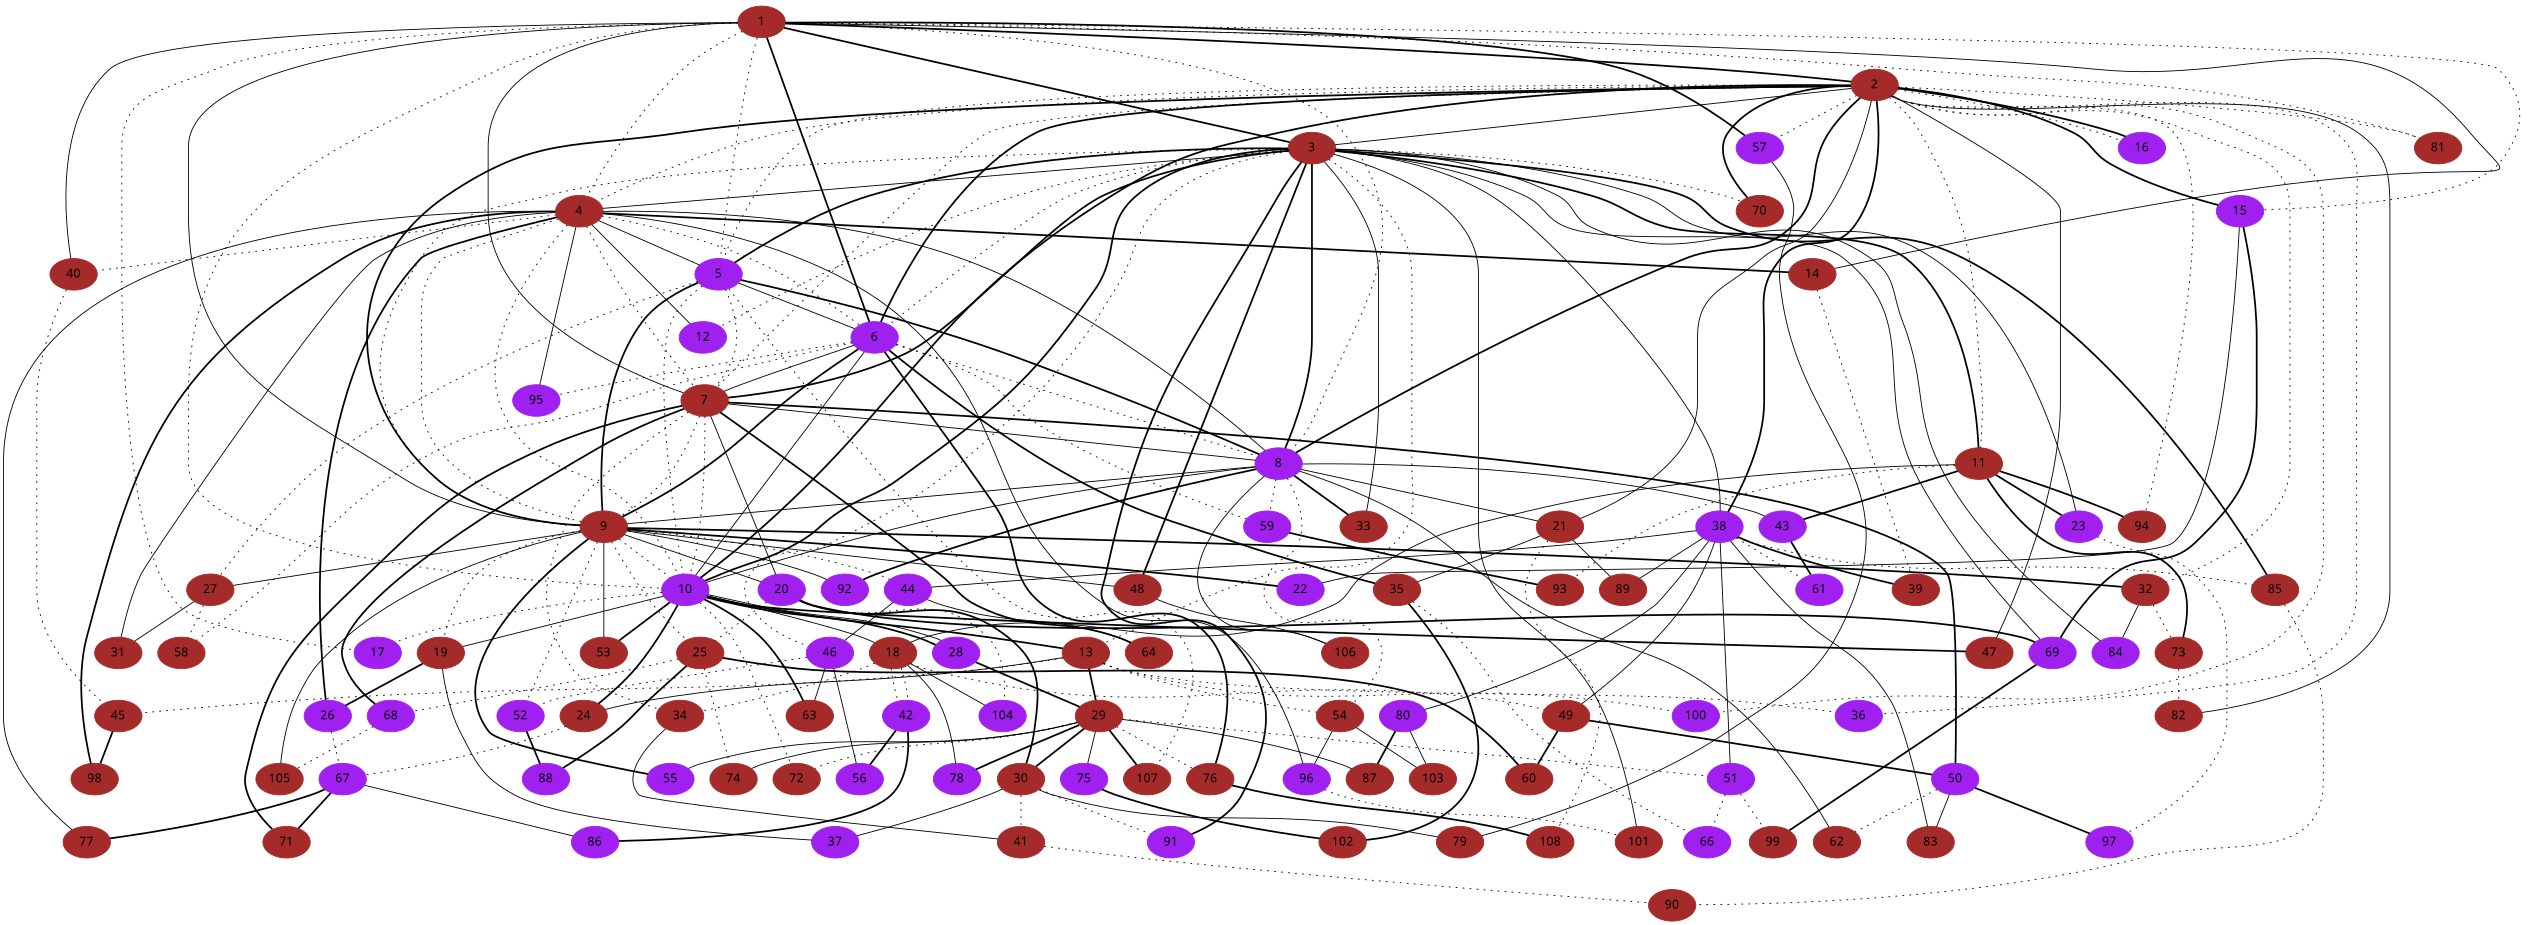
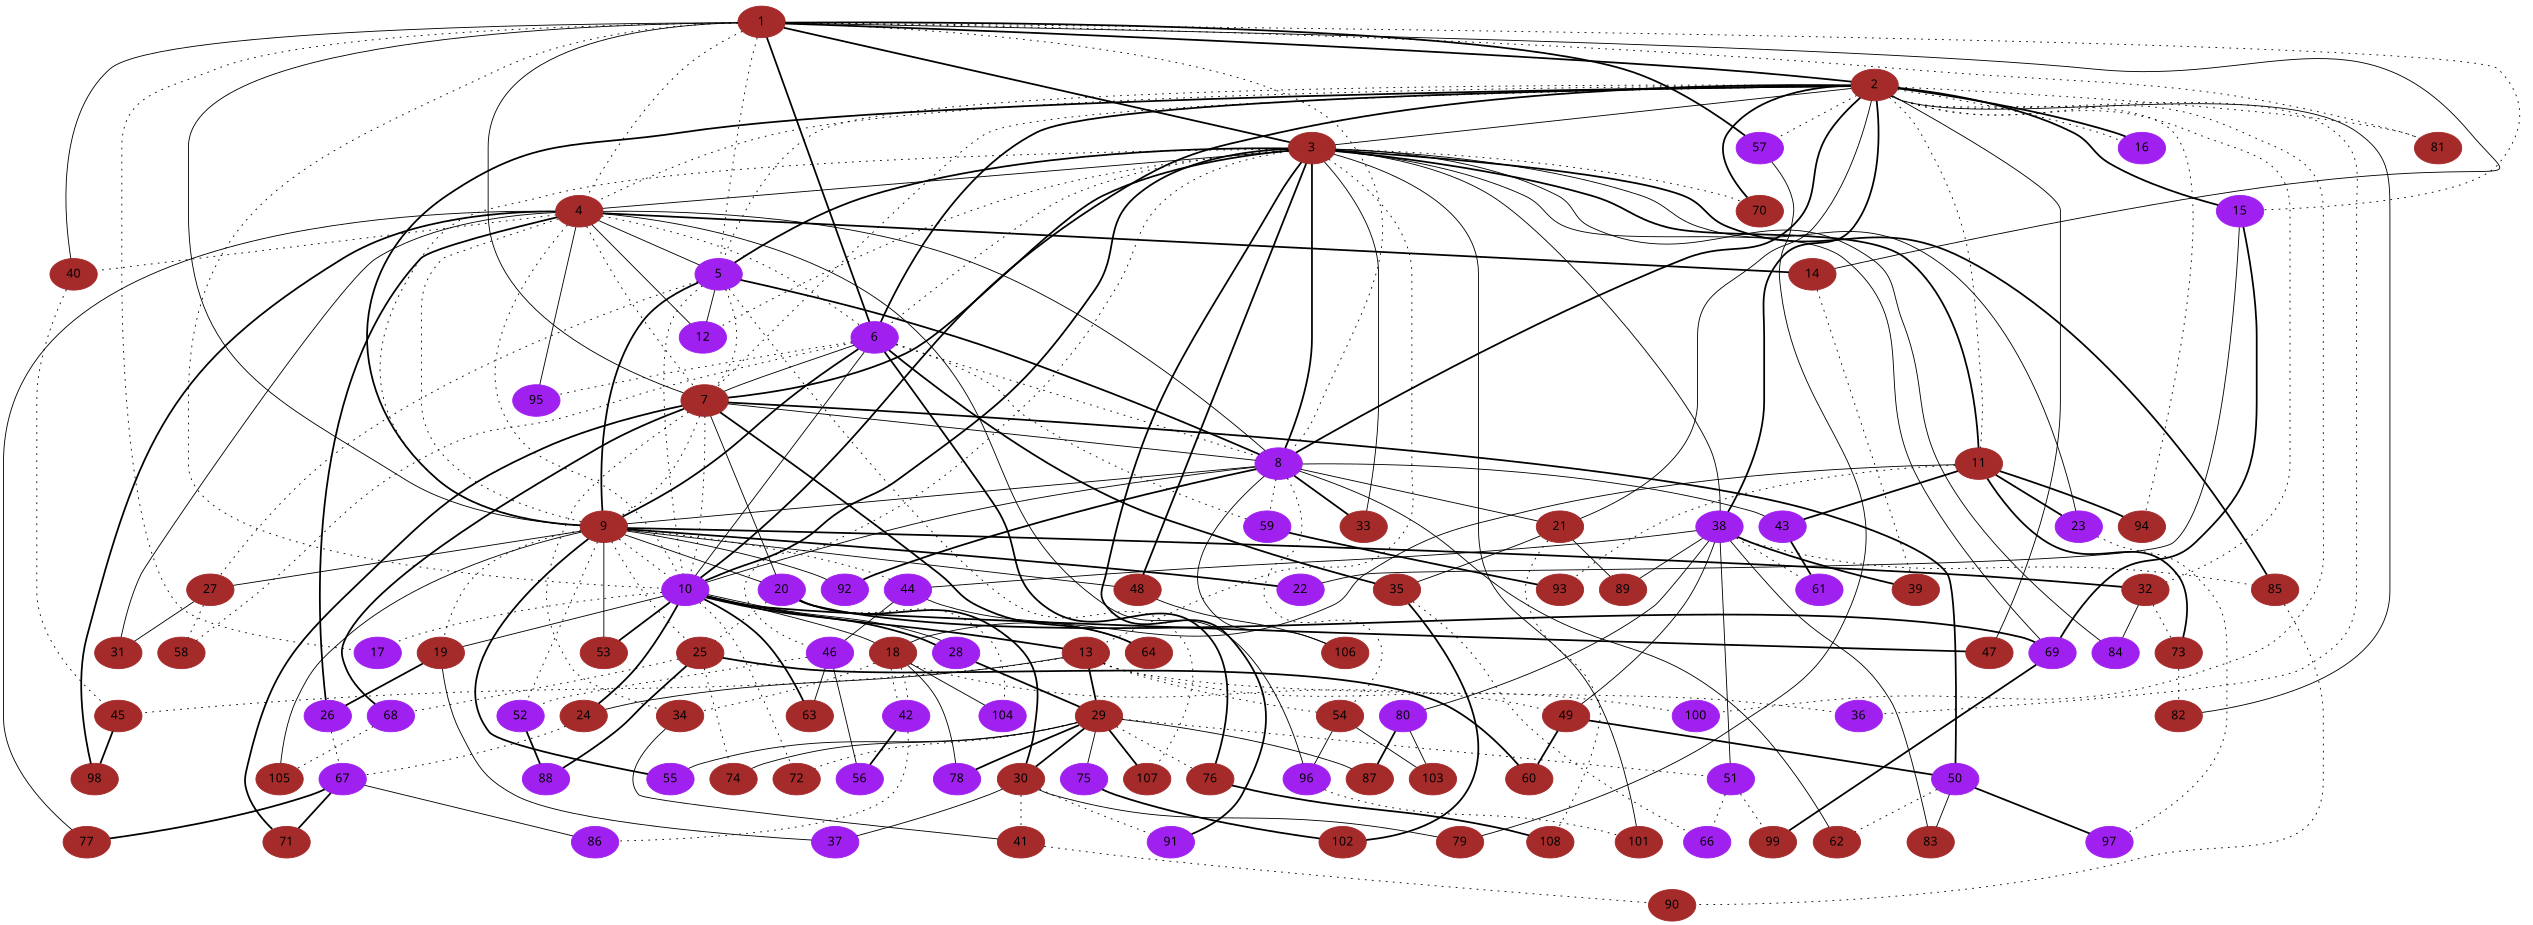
(791, 304) -> (711, 306)
(791, 828) -> (791, 828)
